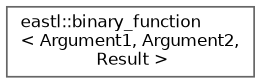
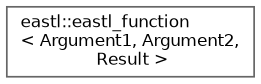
(130, 42) -> (130, 42)
